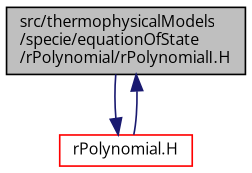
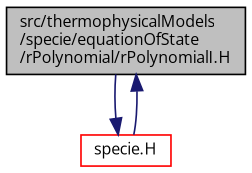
(126, 151) -> (126, 151)
